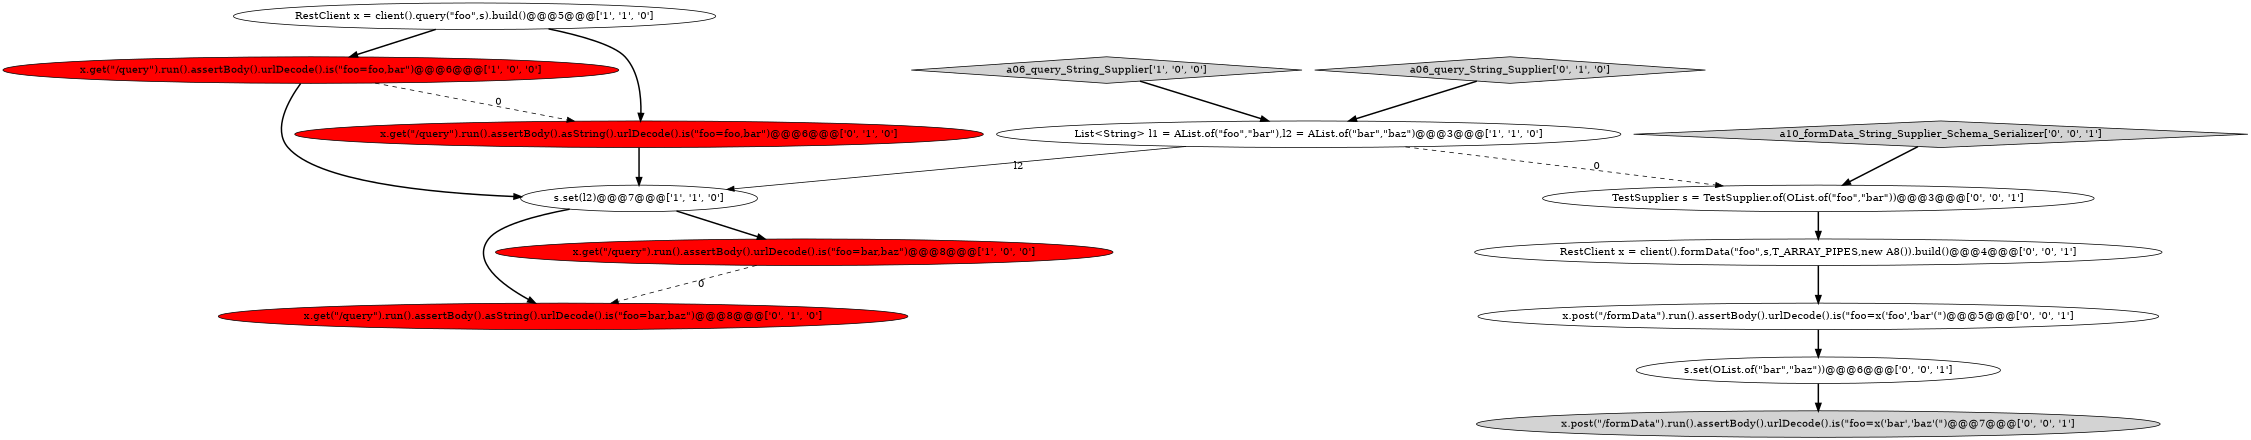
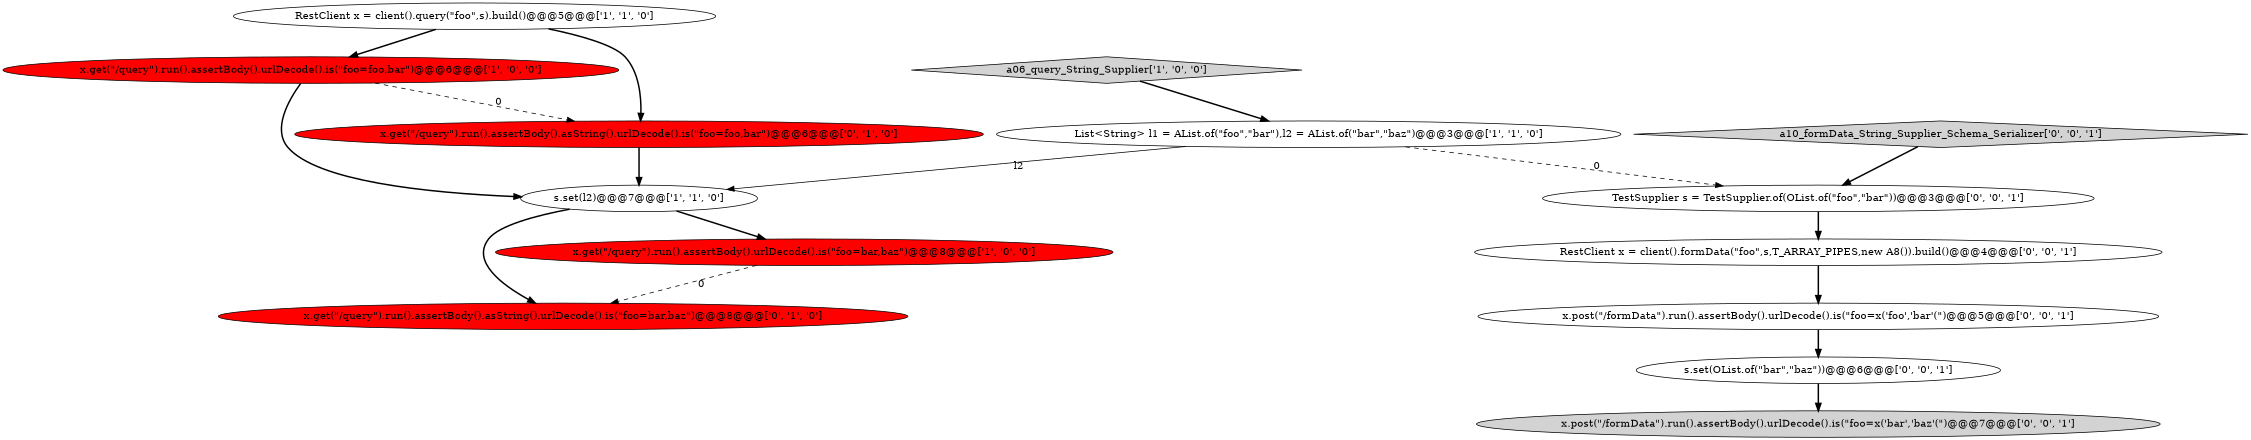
(1510, 70) -> none
